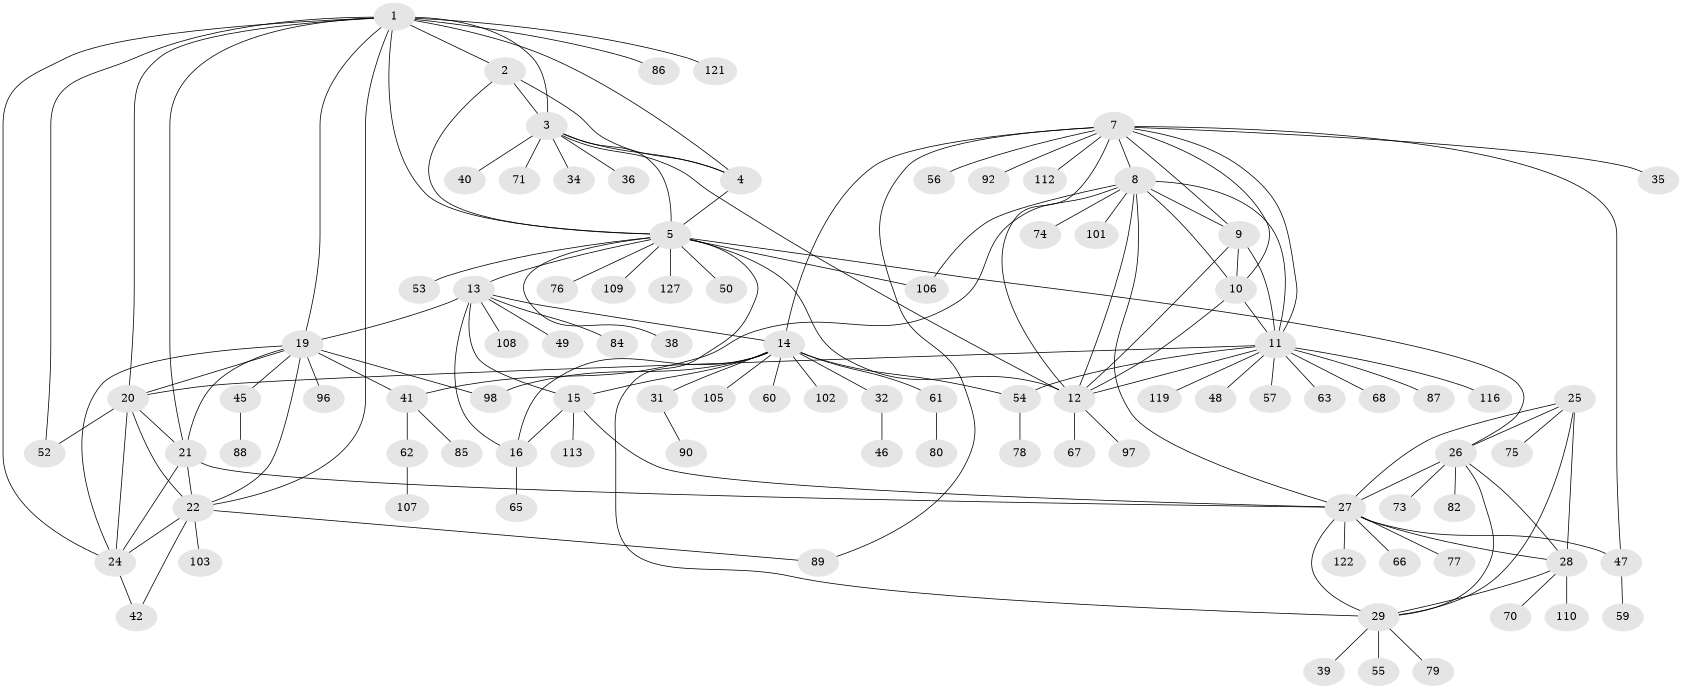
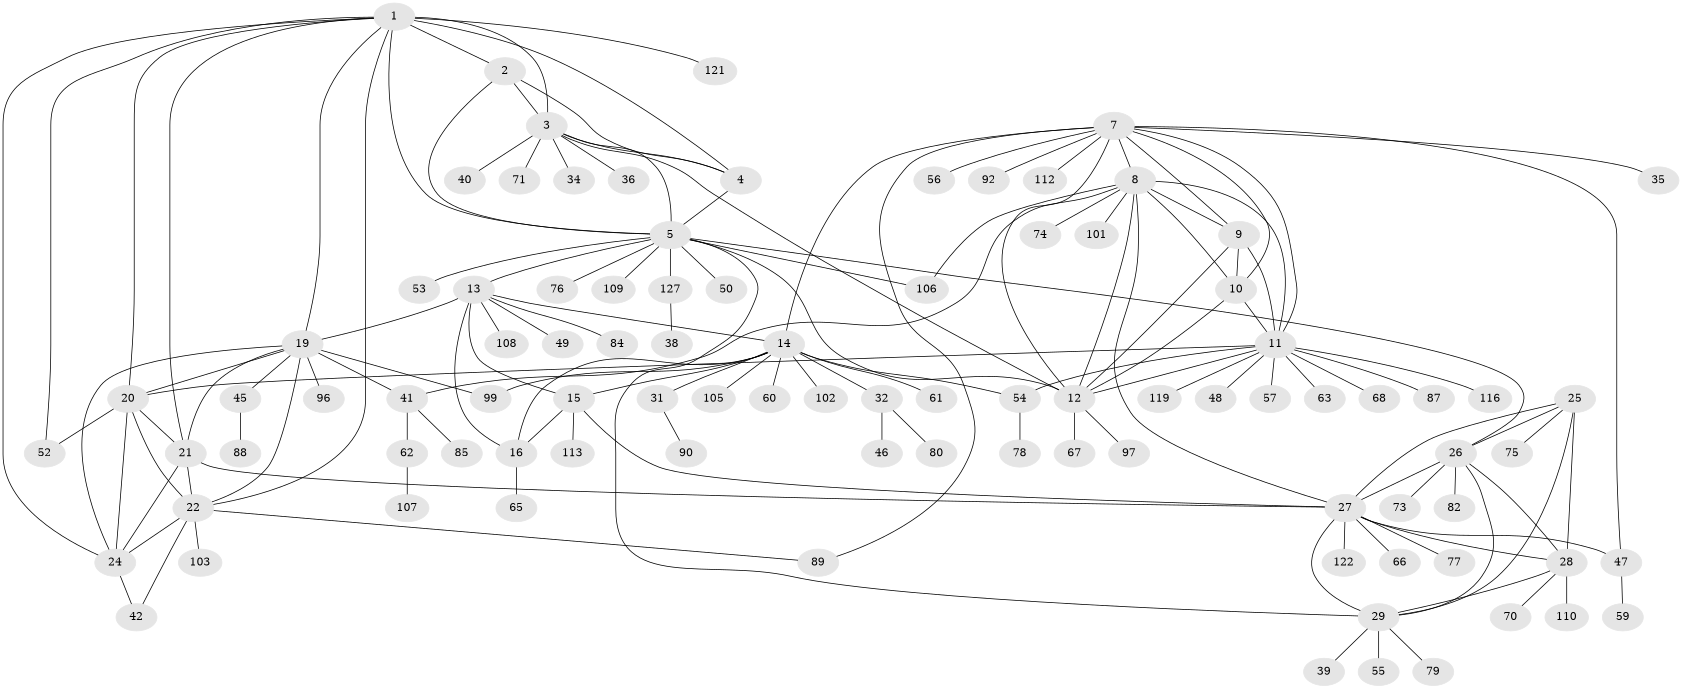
(659, 71) -> none
(525, 292) -> (671, 317)
(491, 399) -> (491, 399)
(937, 426) -> (909, 426)
